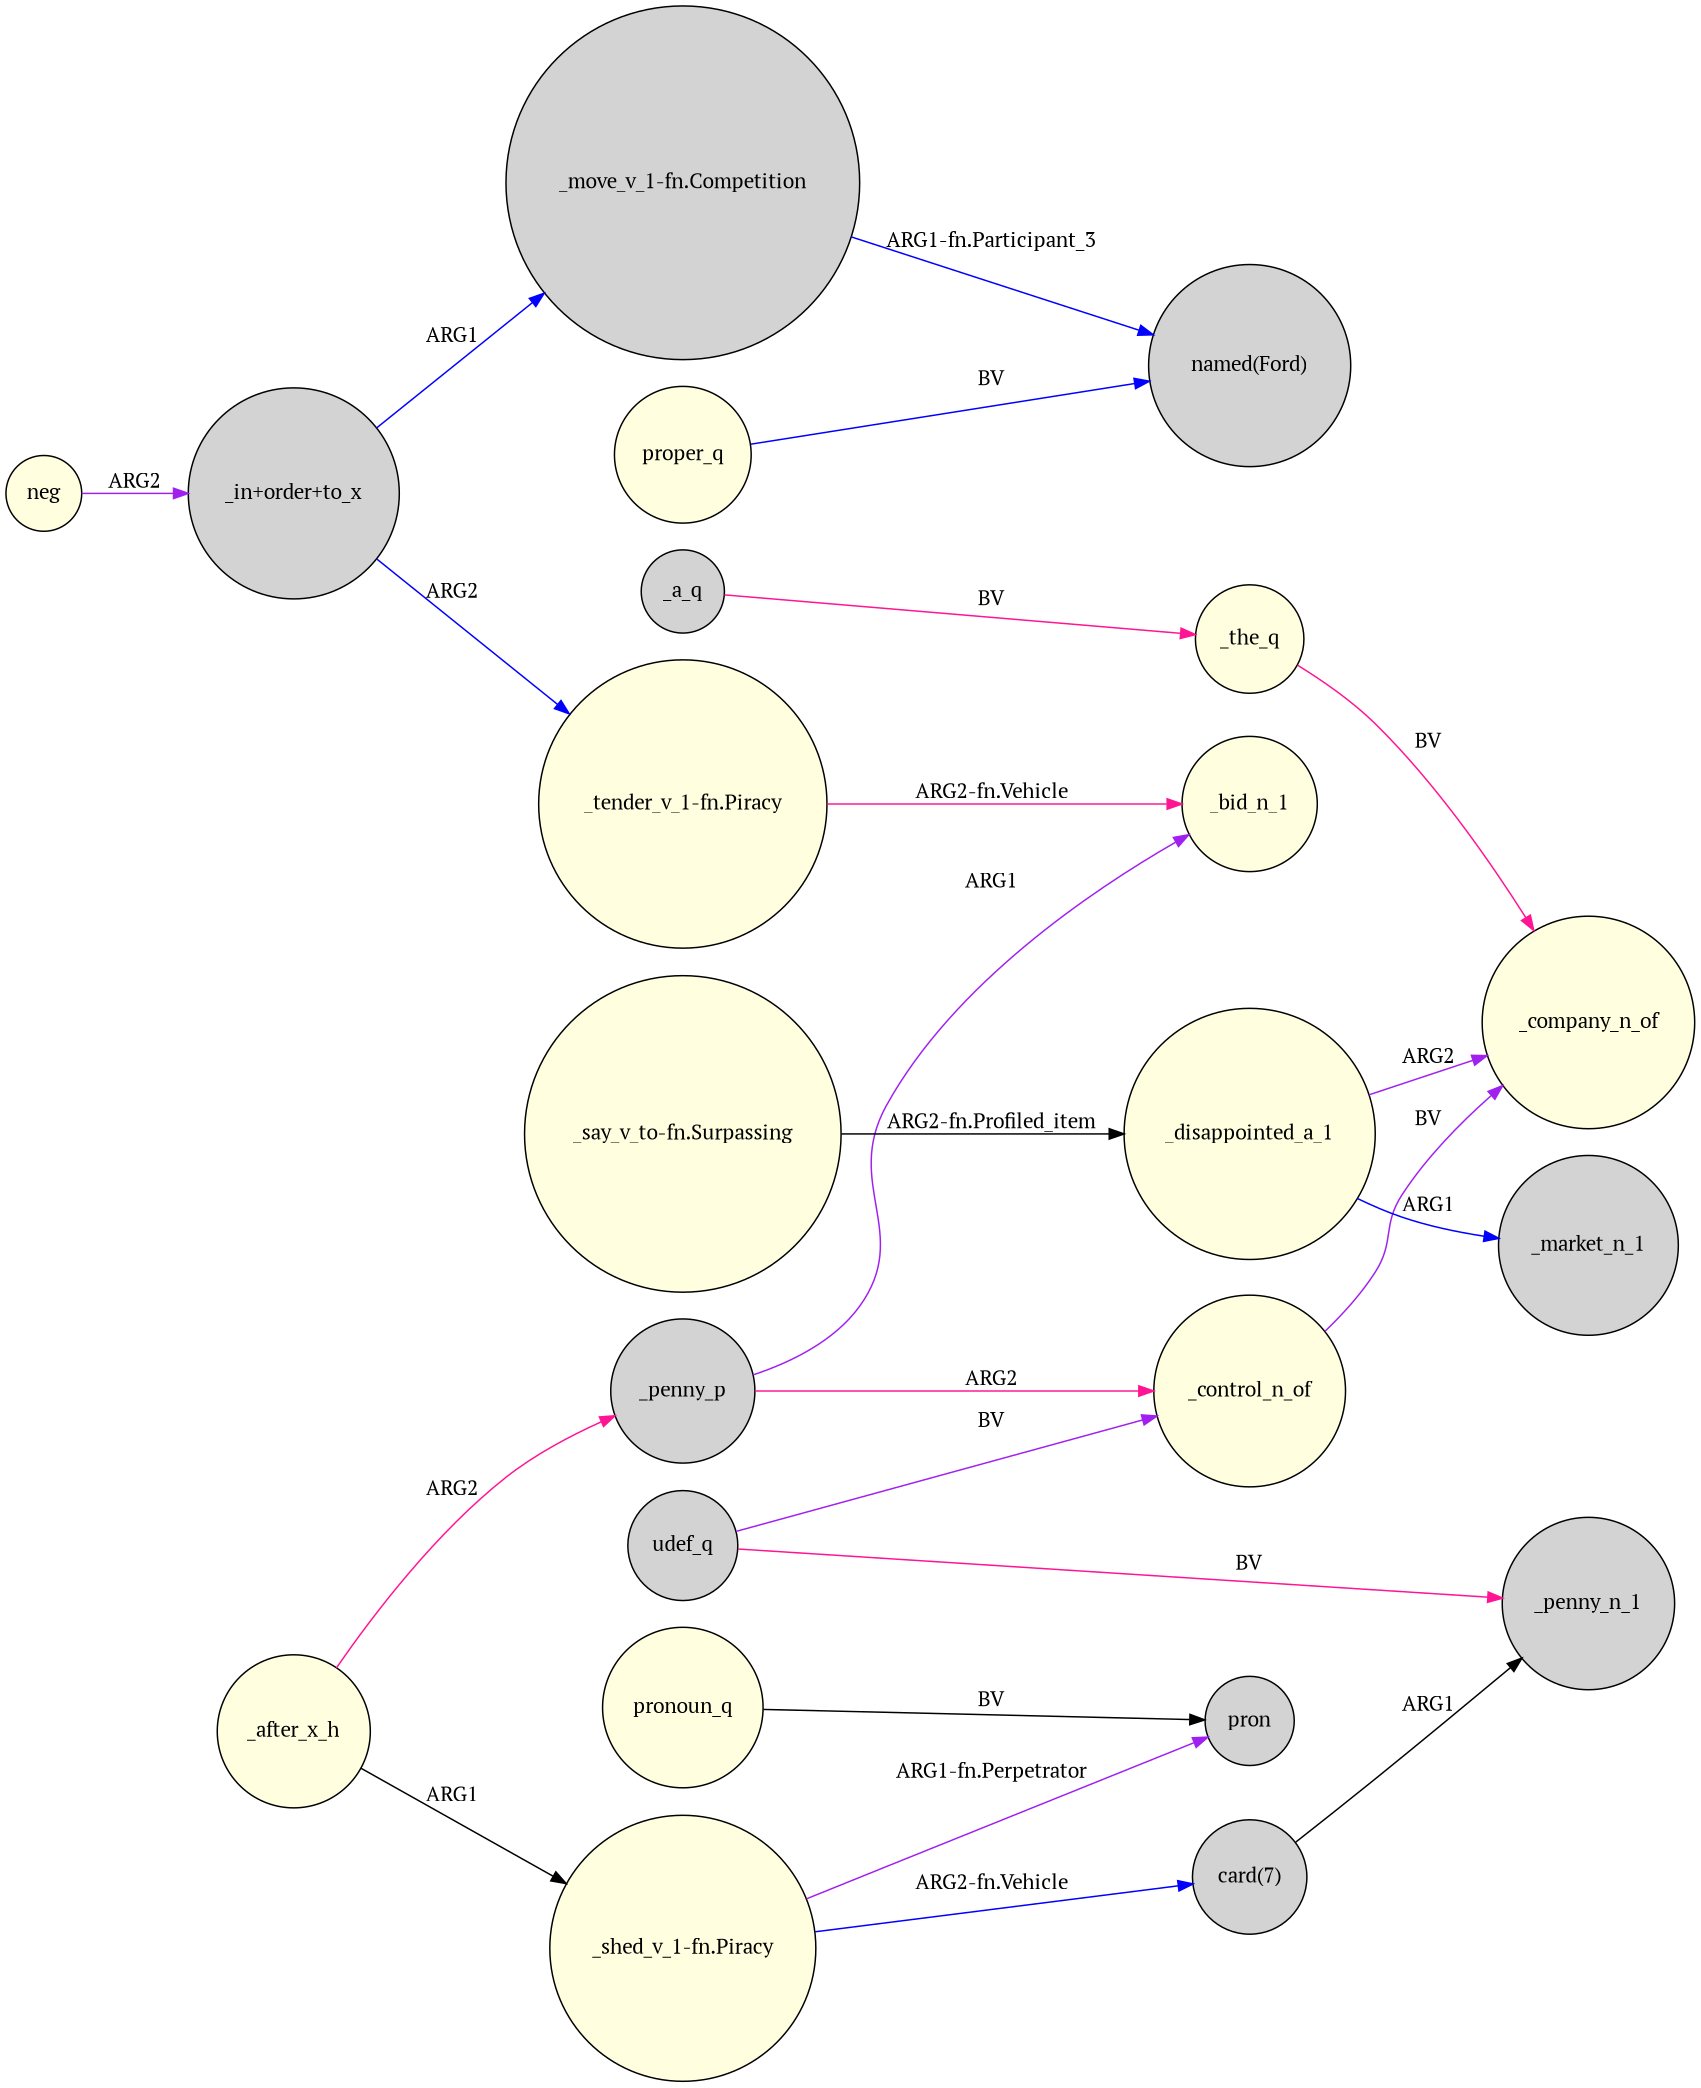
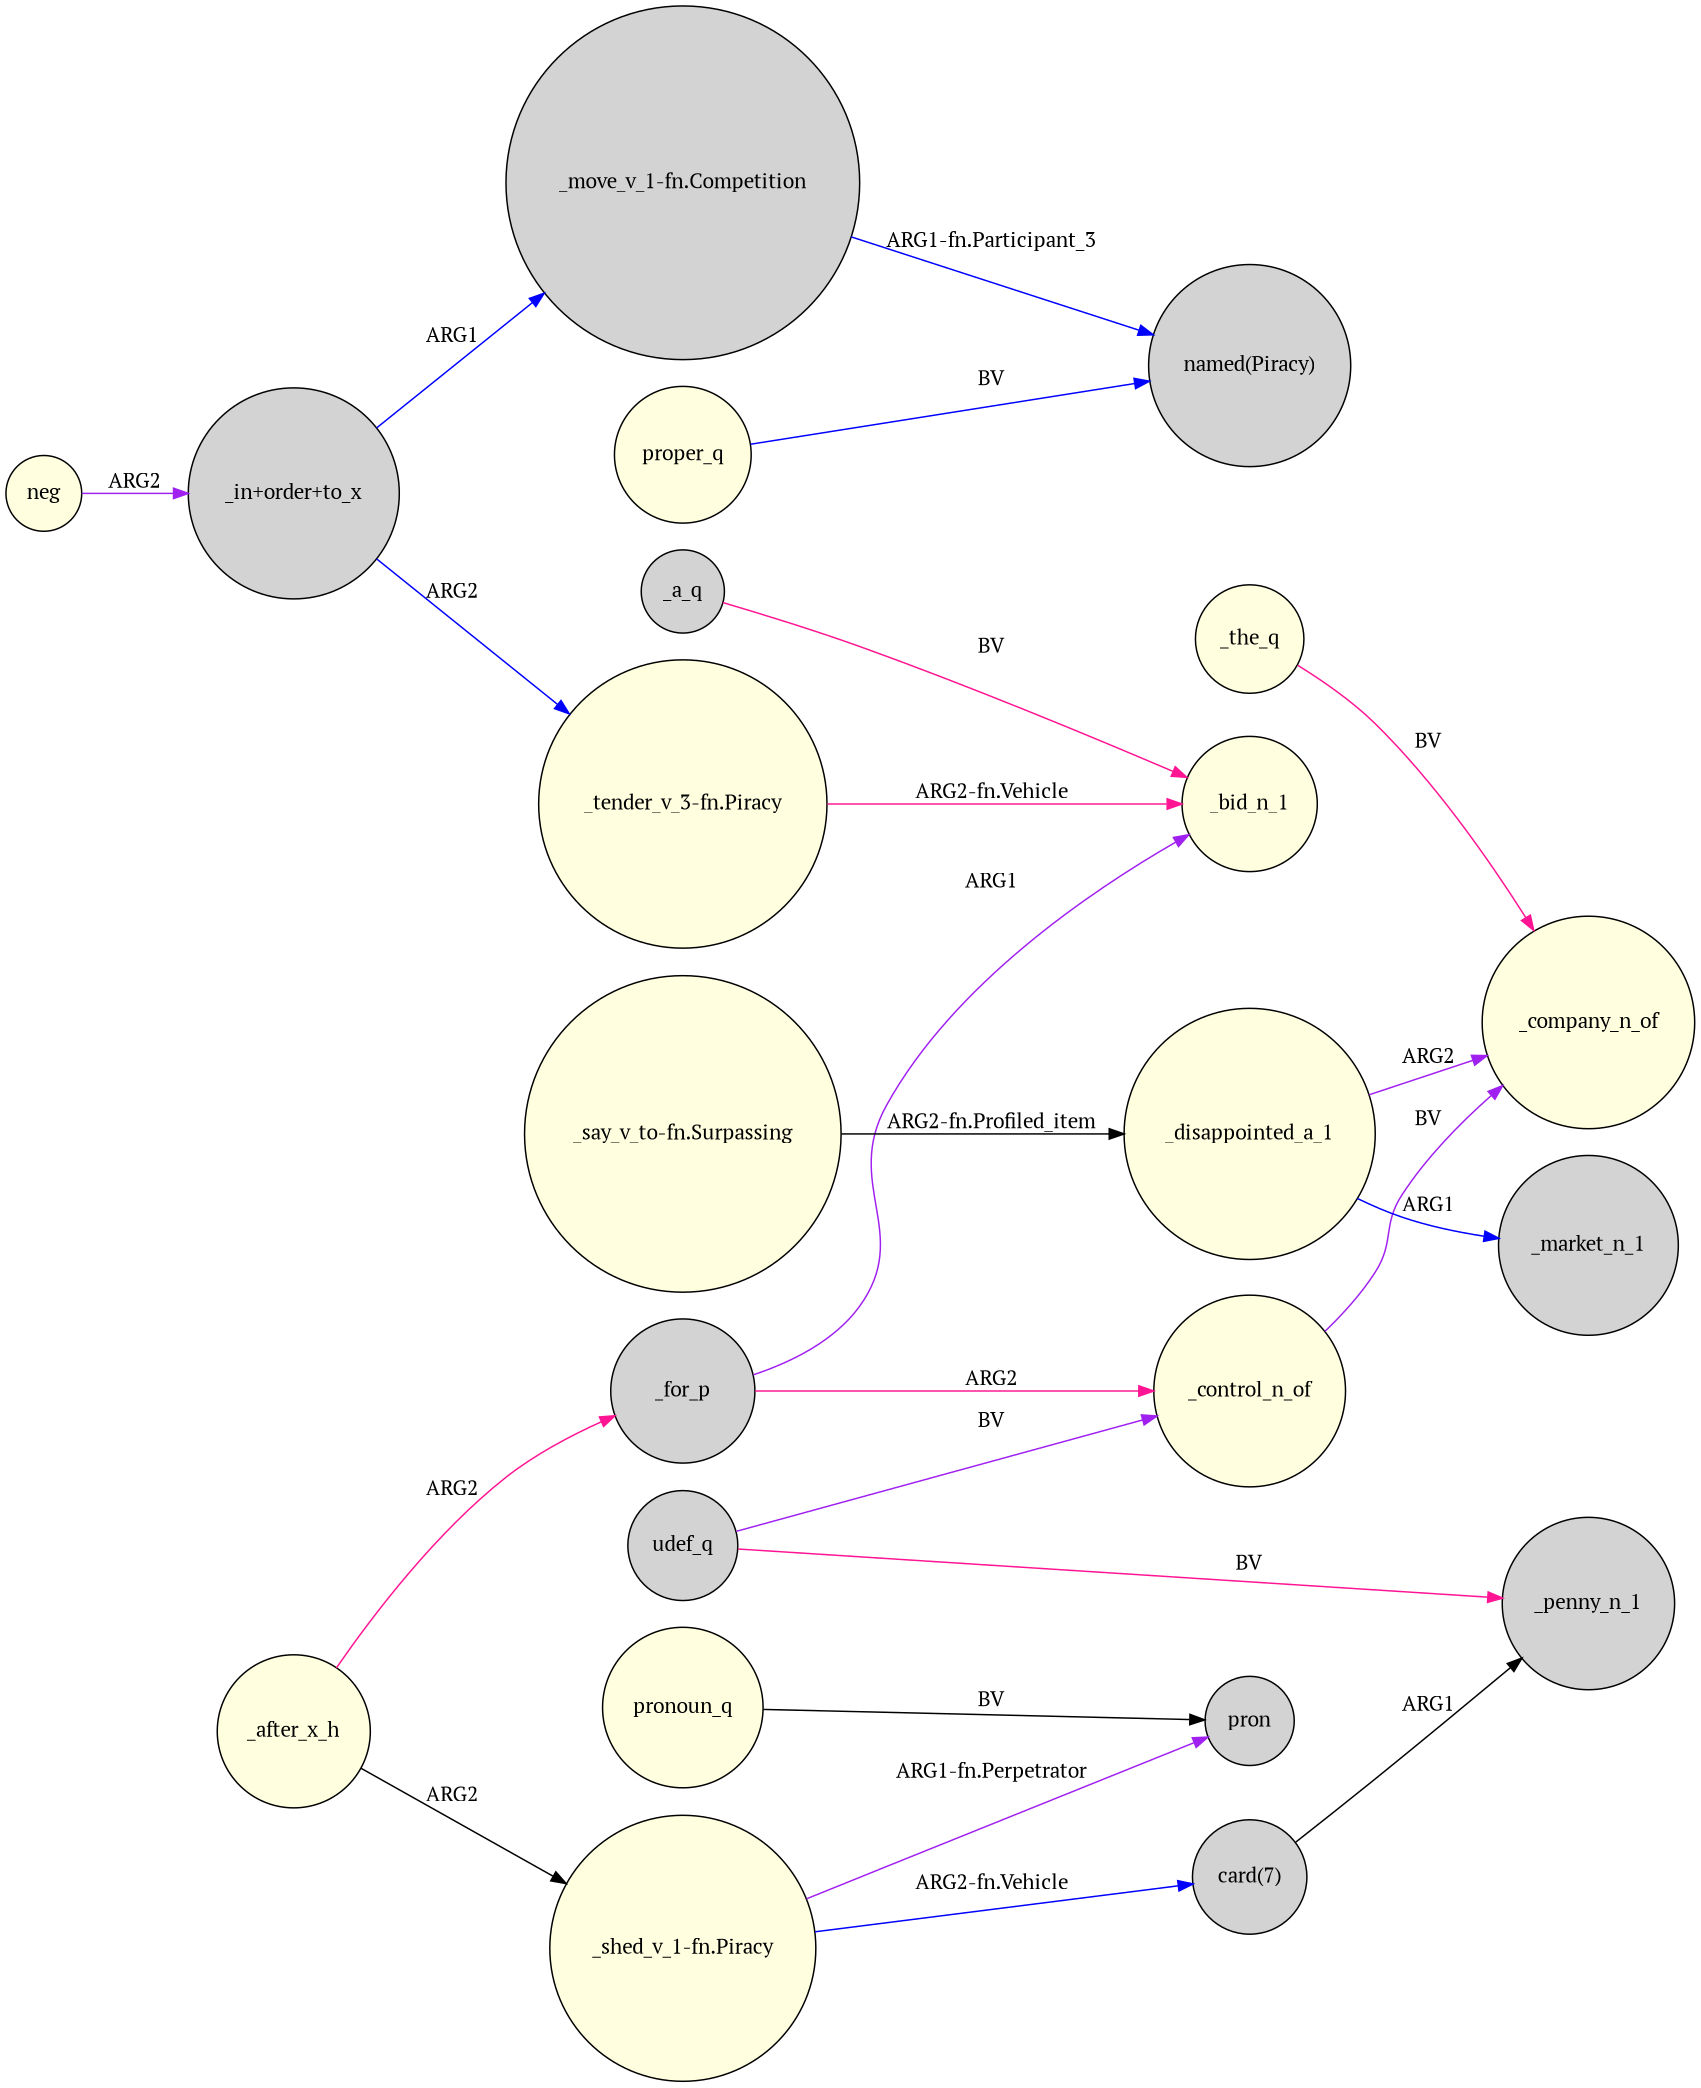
(1250, 366) -> (1250, 366)
(952, 614) -> (950, 680)
(683, 804) -> (683, 804)
(683, 1391) -> (683, 1391)
(453, 1796) -> (453, 1796)
